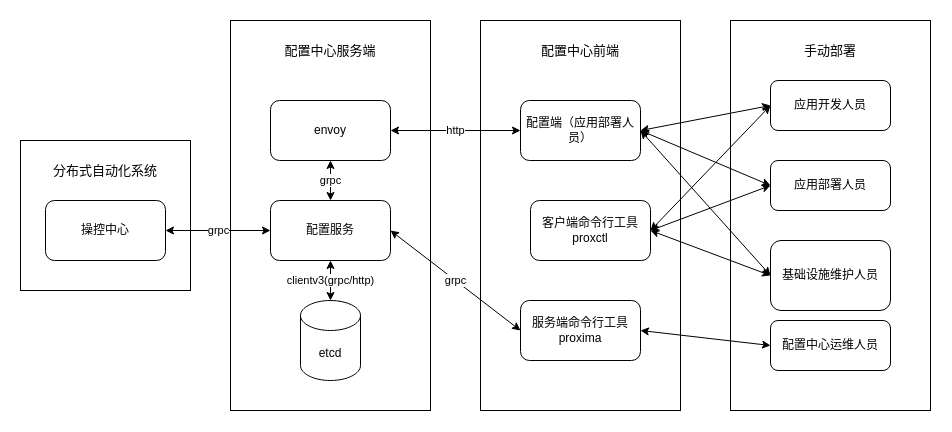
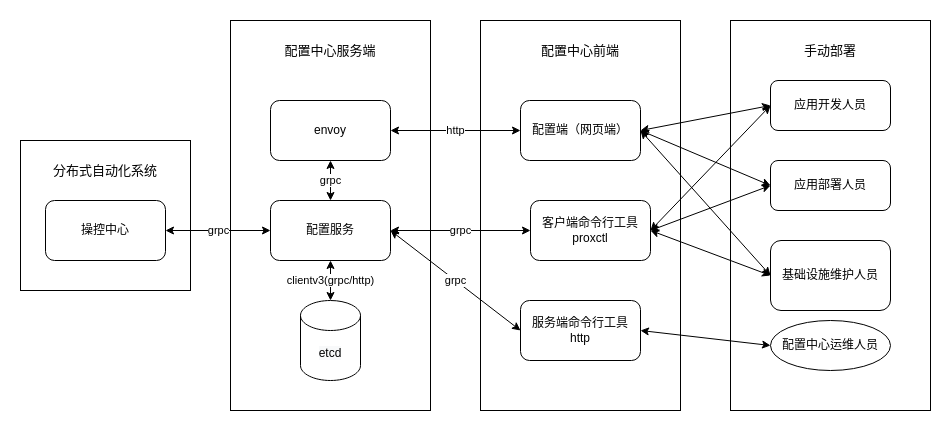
(581, 131) -> (581, 131)
none -> (461, 231)
(581, 331) -> (581, 331)
(831, 346) -> (831, 346)
